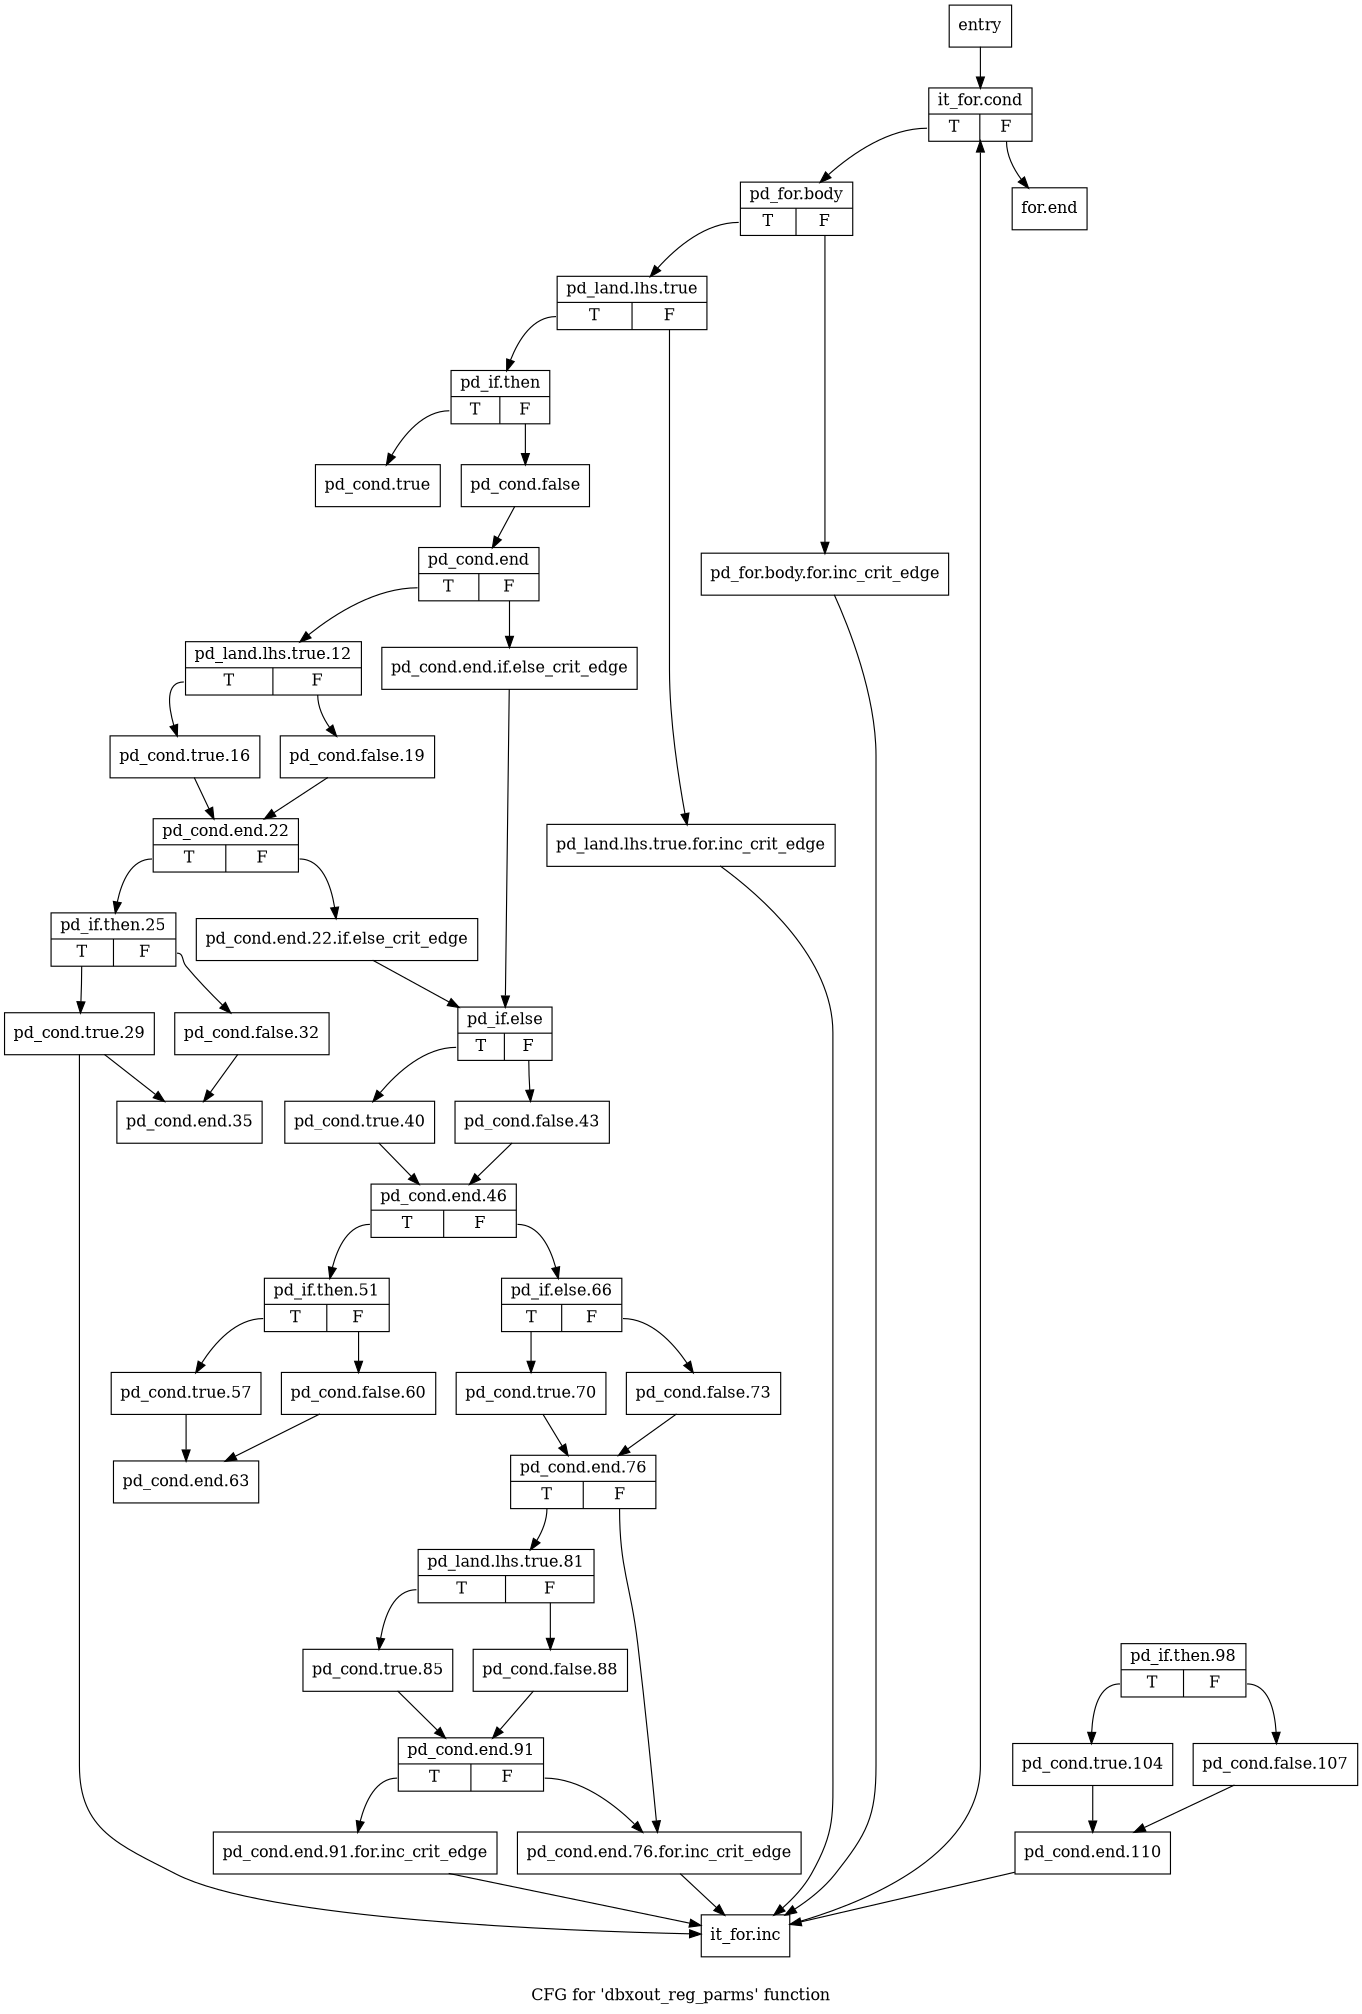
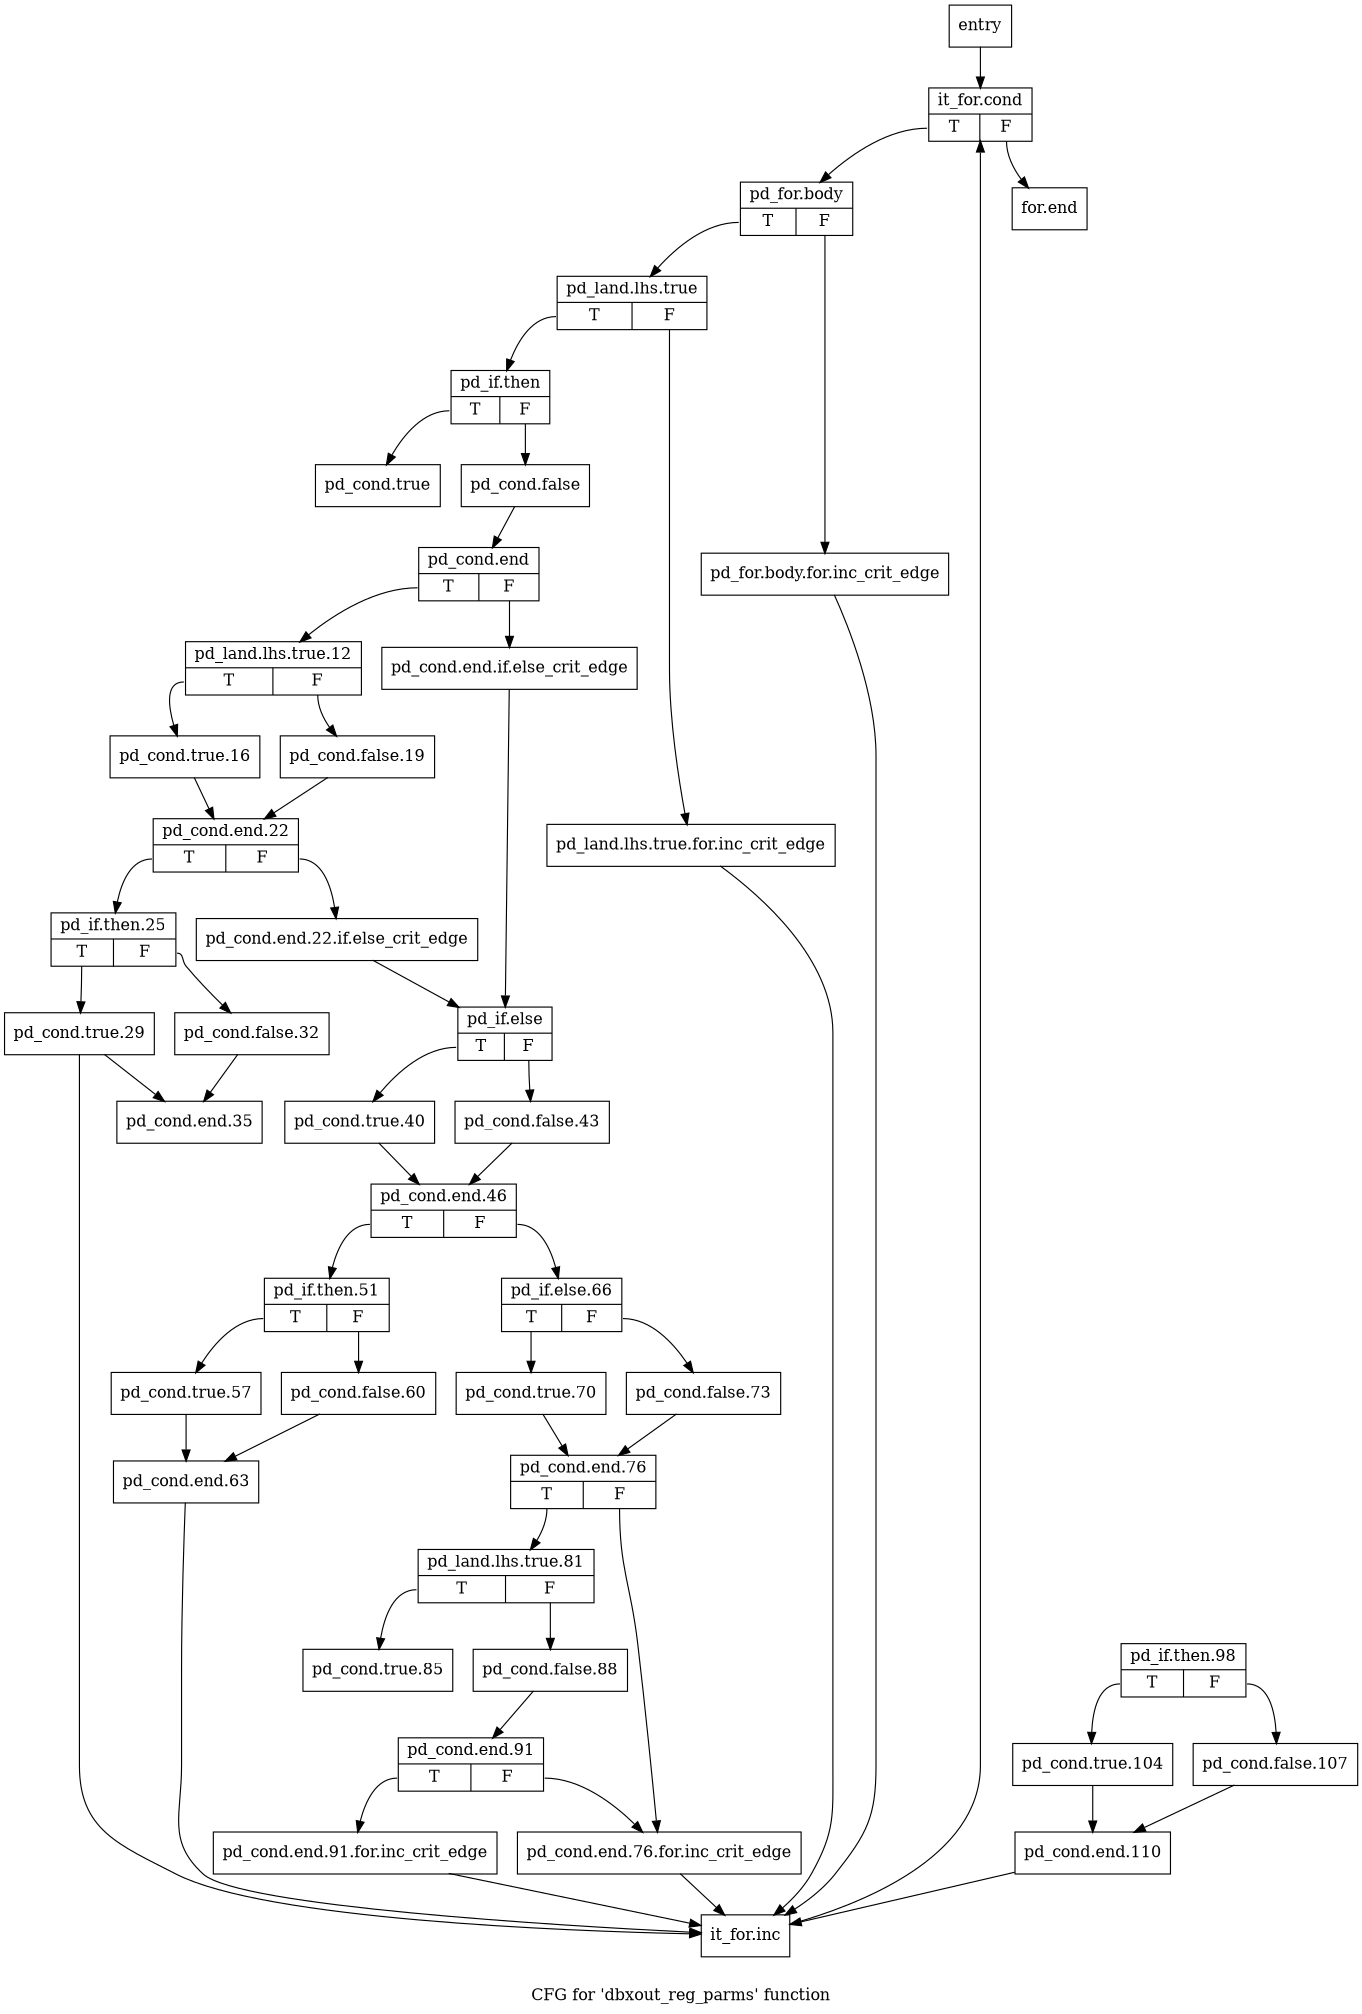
(418, 1711) -> none
none -> (215, 1879)
